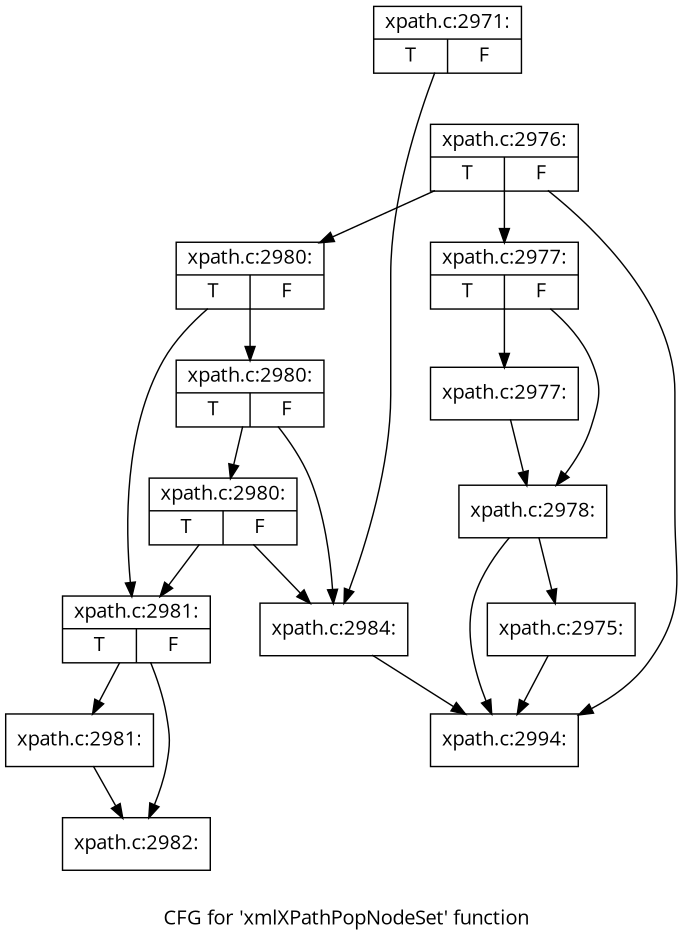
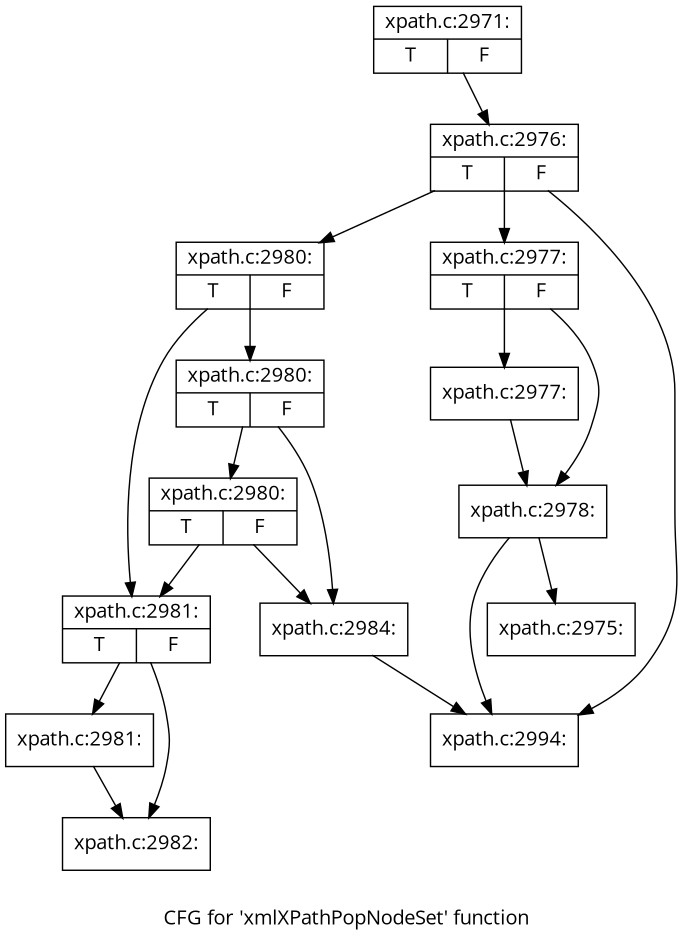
(391, 331) -> (473, 92)
(536, 678) -> none
